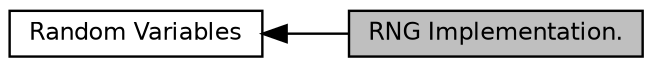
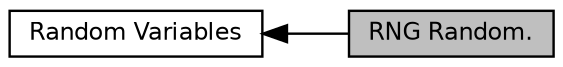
(496, 34) -> (451, 34)
